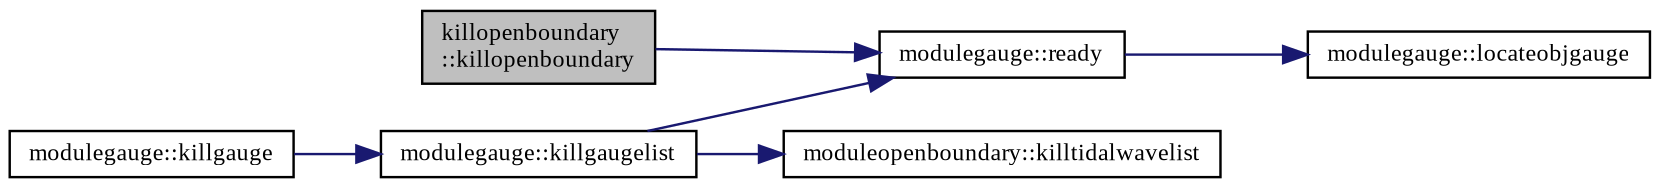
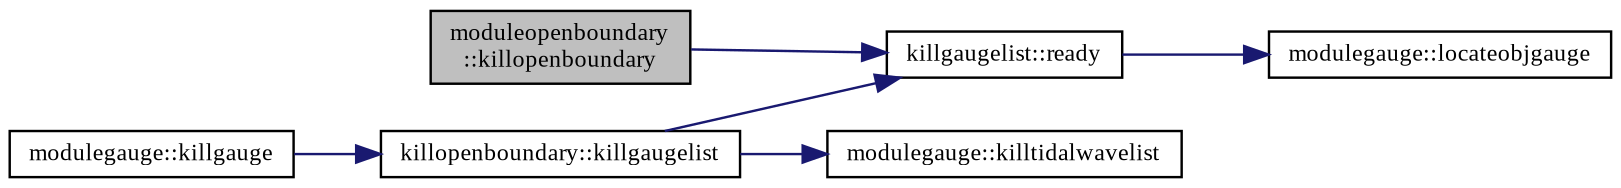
(539, 47) -> (560, 47)
(1002, 55) -> (1005, 55)
(539, 154) -> (560, 154)
(1002, 154) -> (1005, 154)
